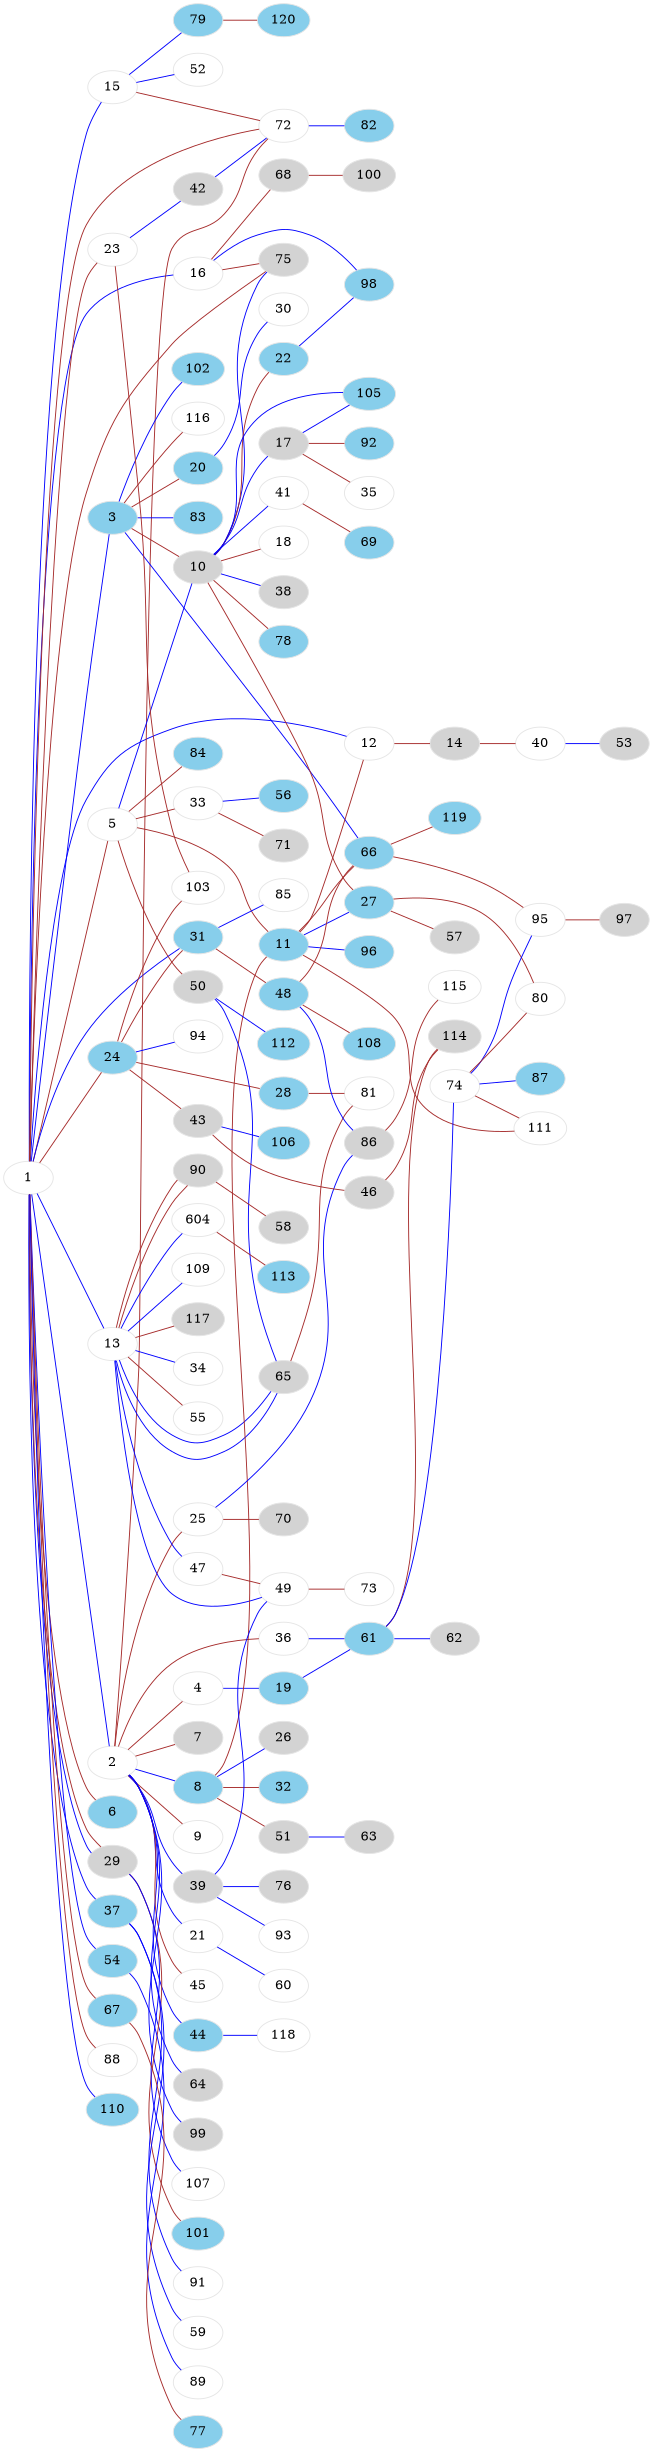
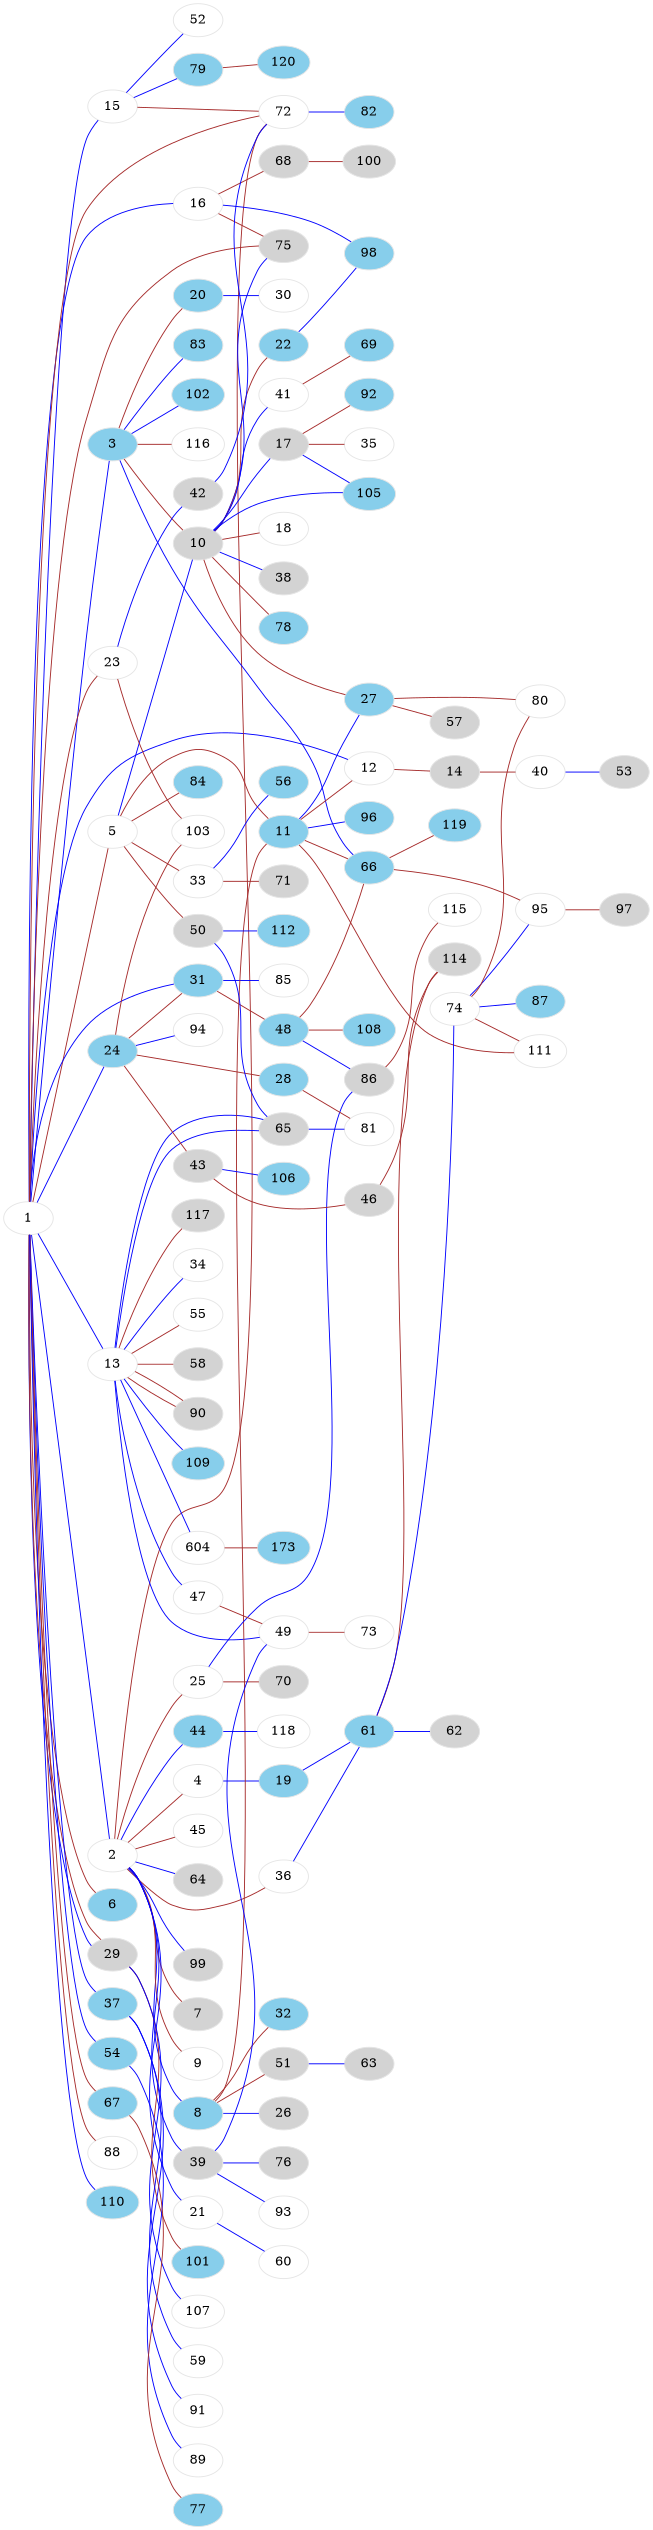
(71, 1118) -> (71, 1135)
(241, 1199) -> (156, 1364)
(319, 1225) -> (327, 1129)
(198, 1270) -> (198, 1463)
(284, 1277) -> (284, 1548)
